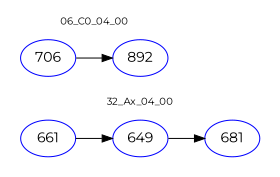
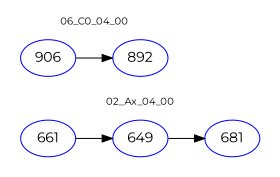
(48, 58) -> (48, 58)
(140, 102) -> (140, 102)
